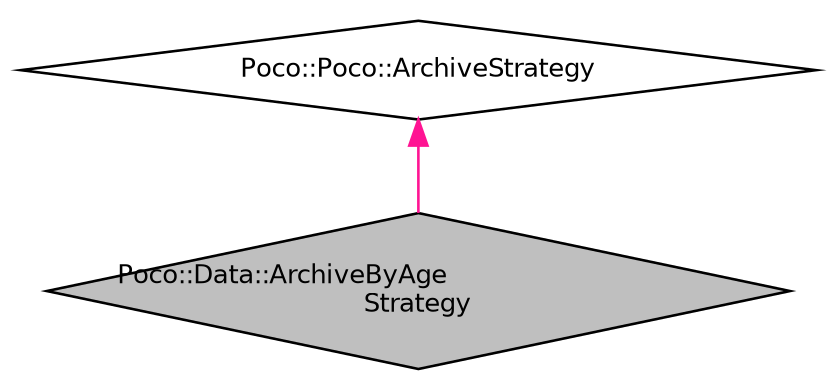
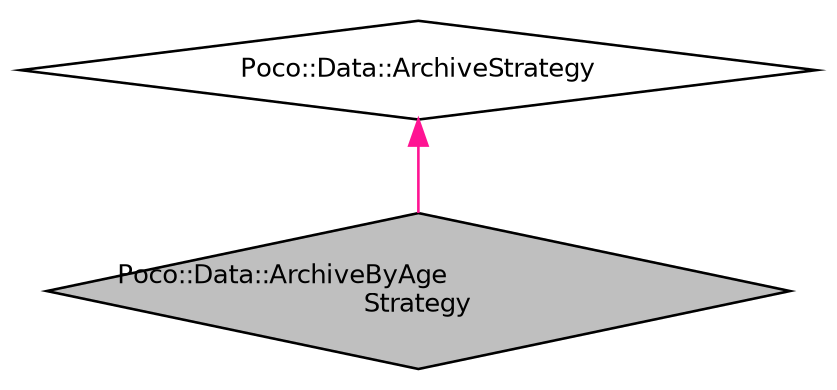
(418, 70) -> (418, 70)
